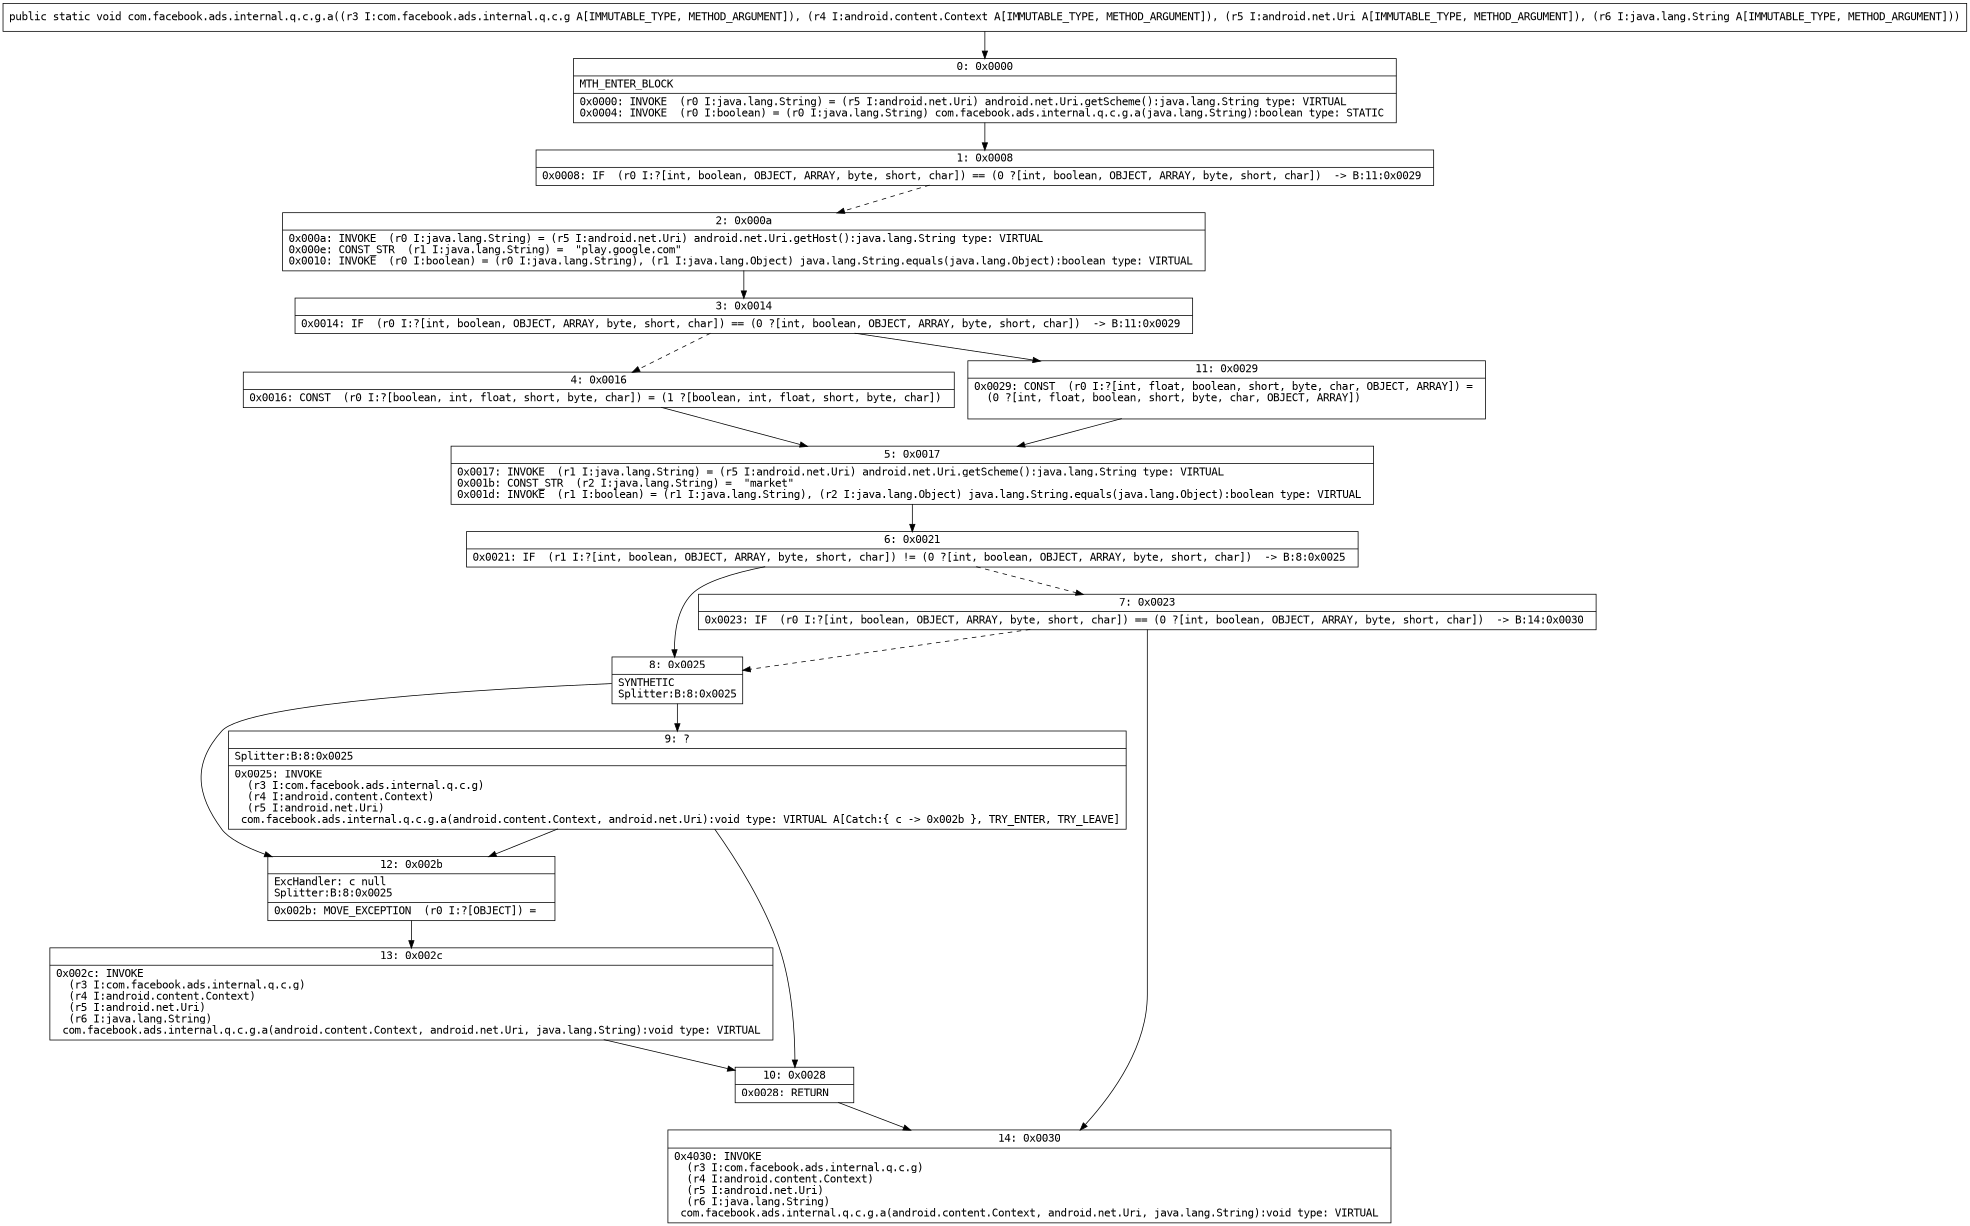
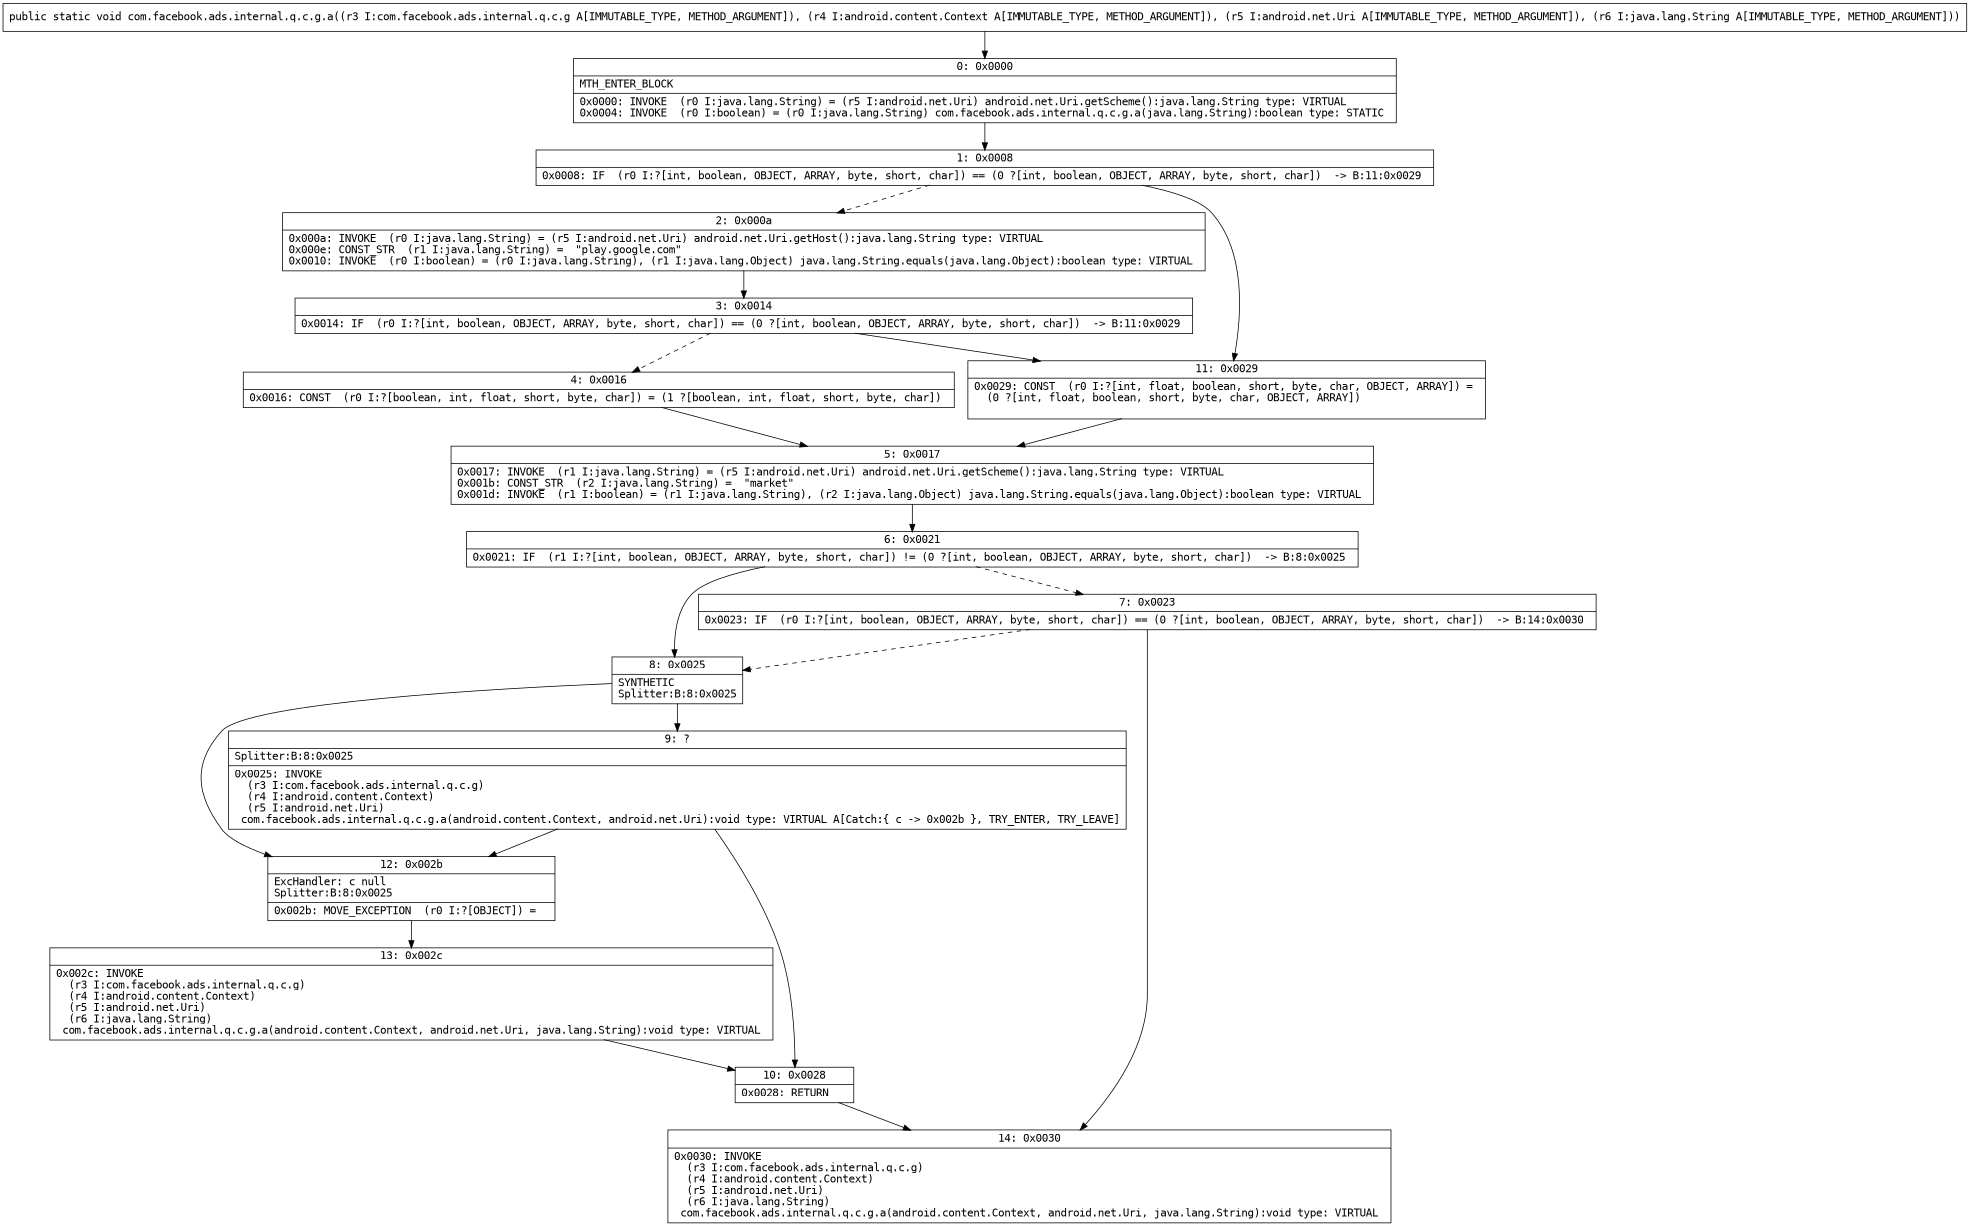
none -> (1230, 243)
(724, 1157) -> (724, 1157)
